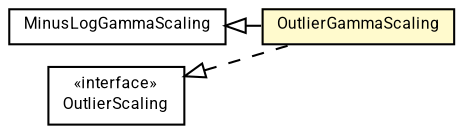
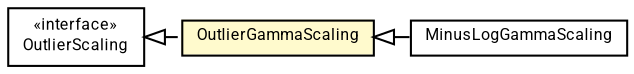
(254, 26) -> (402, 37)
